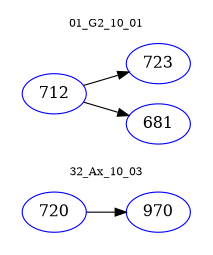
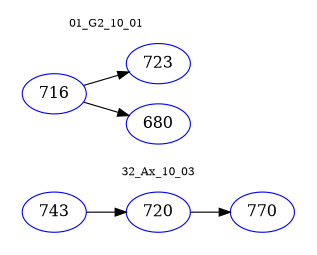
(54, 94) -> (54, 94)
(158, 124) -> (158, 124)
none -> (54, 212)
(158, 212) -> (262, 212)
